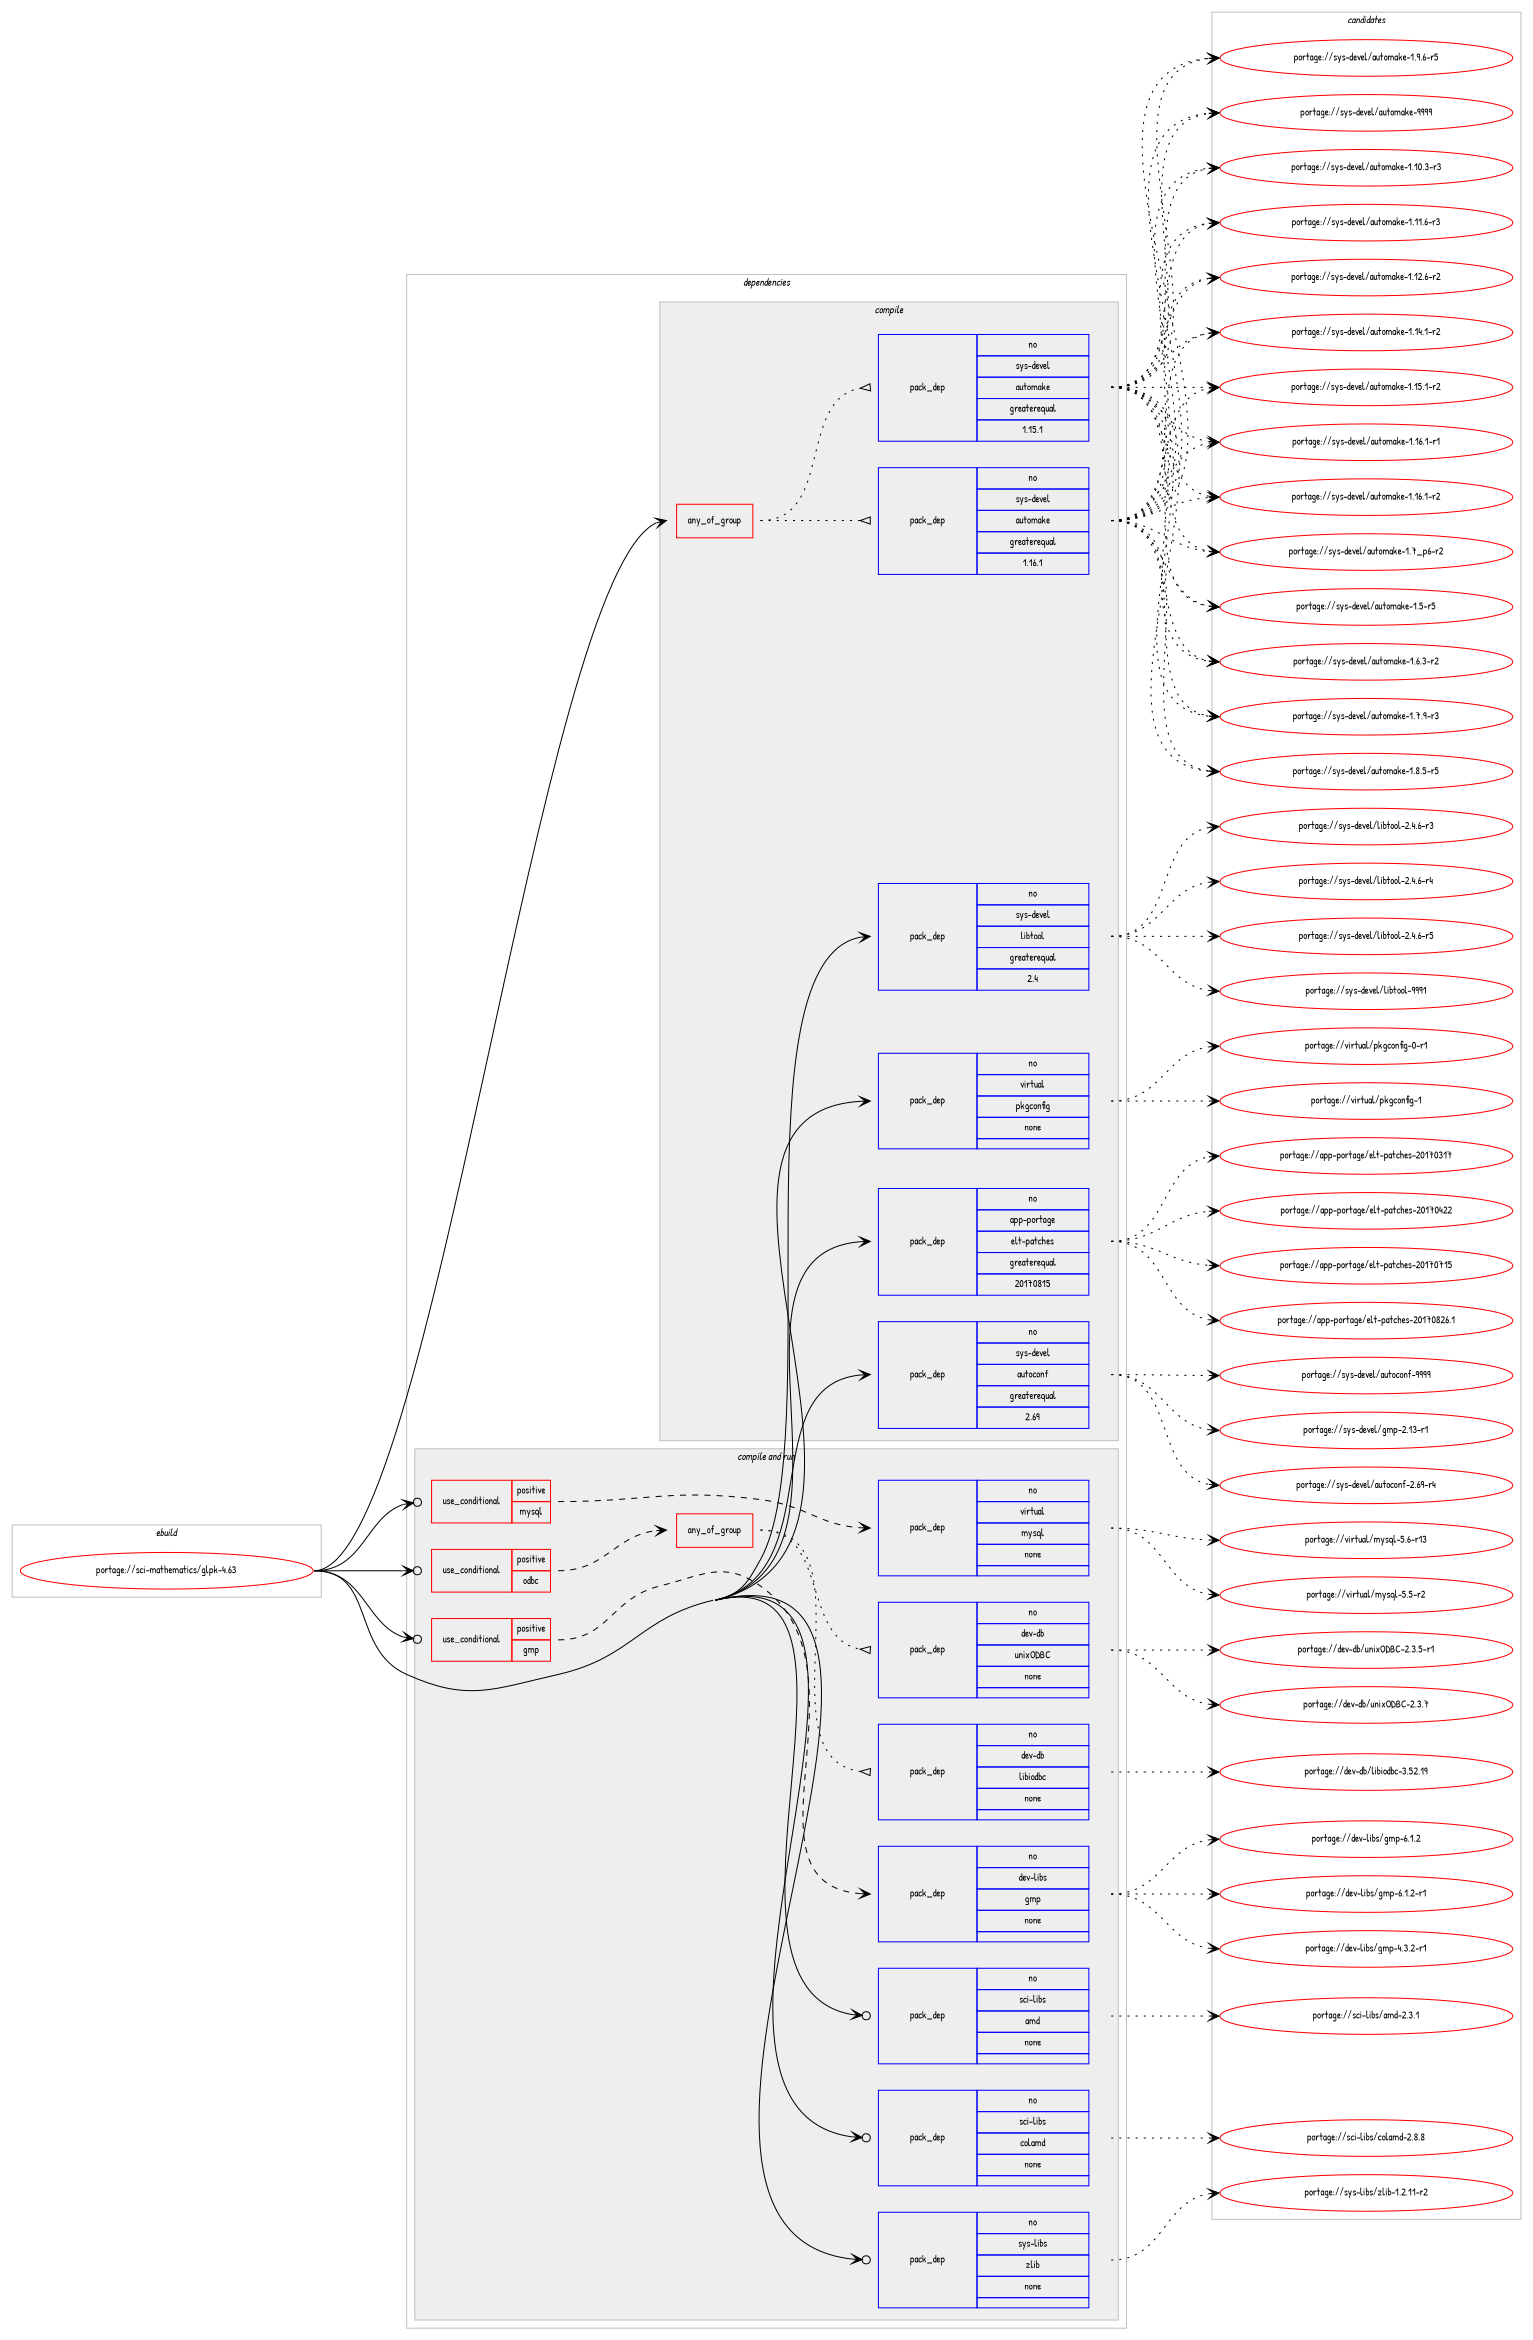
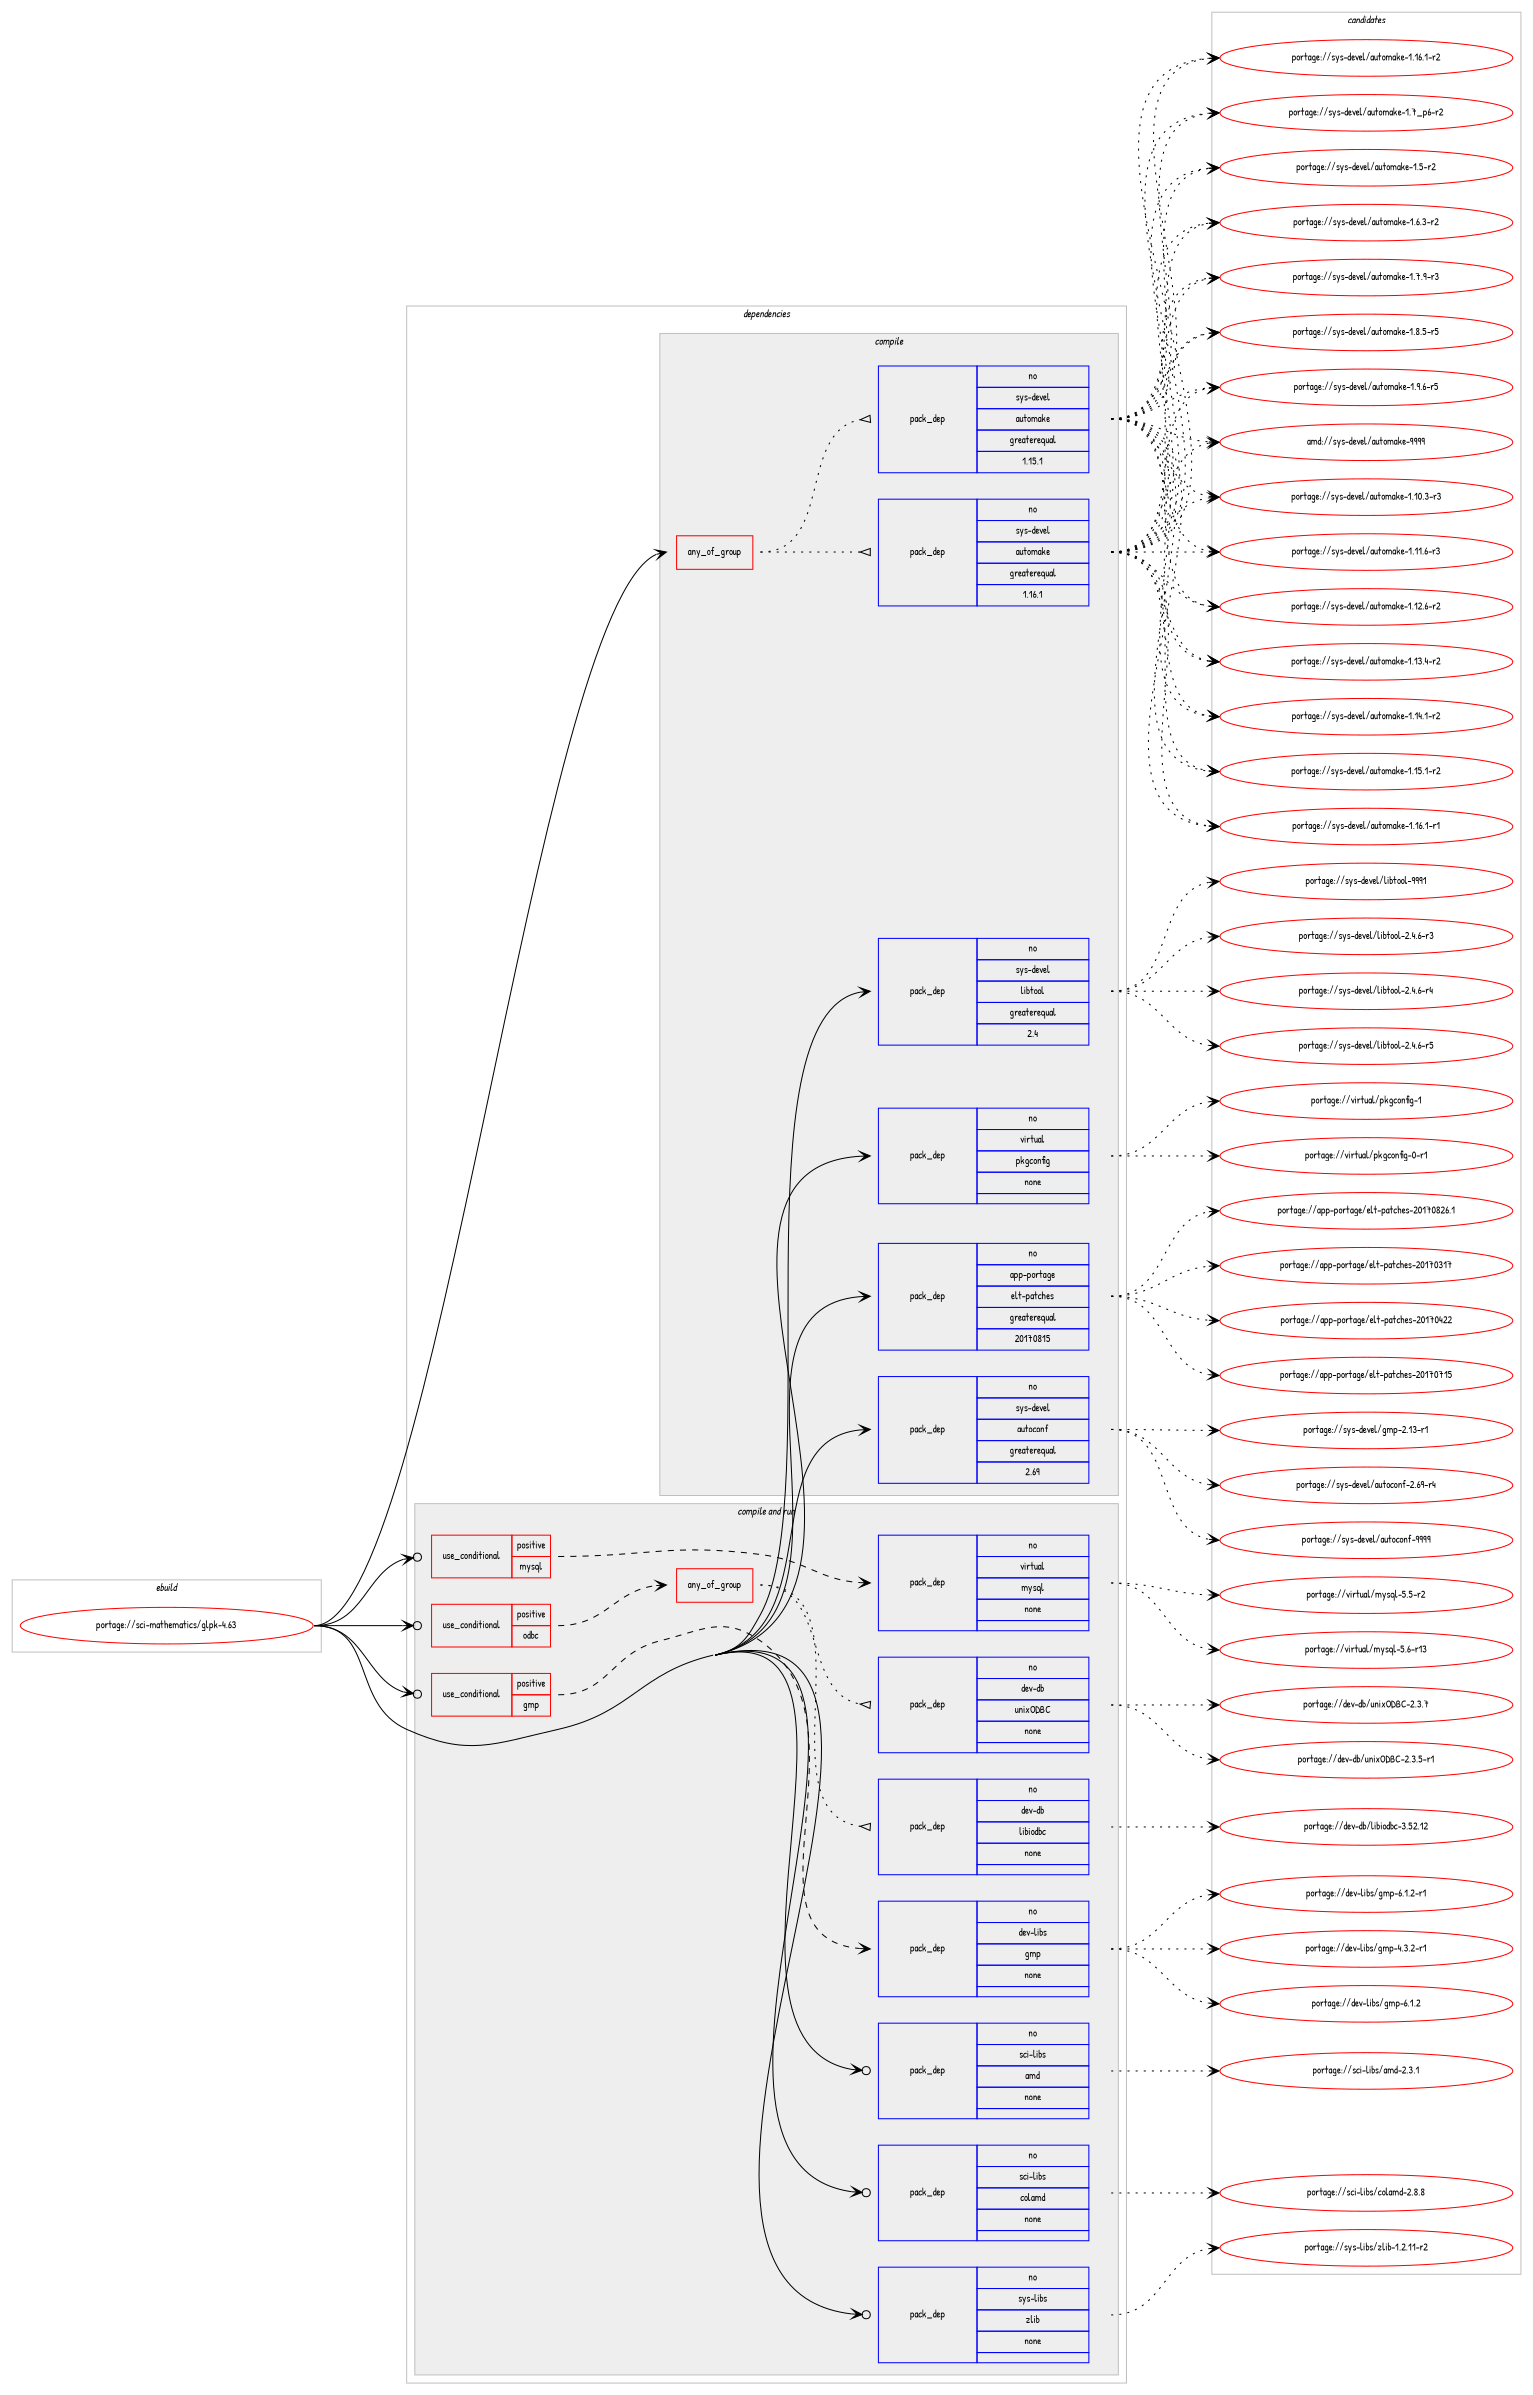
(1366, 113) -> (1366, 442)
(1366, 607) -> (1366, 168)
none -> (1366, 662)
(1366, 1772) -> (1366, 1827)
